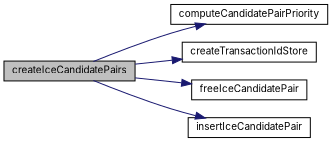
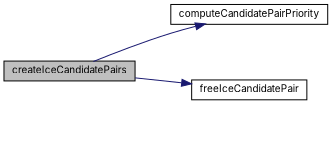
(249, 52) -> none
(249, 128) -> none
